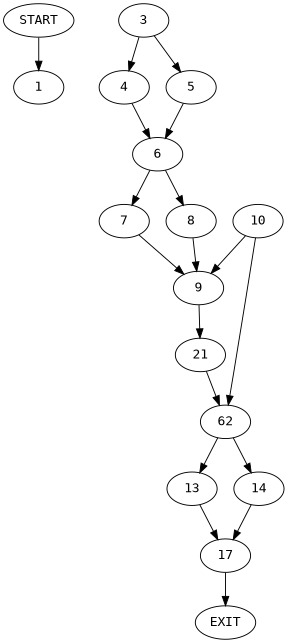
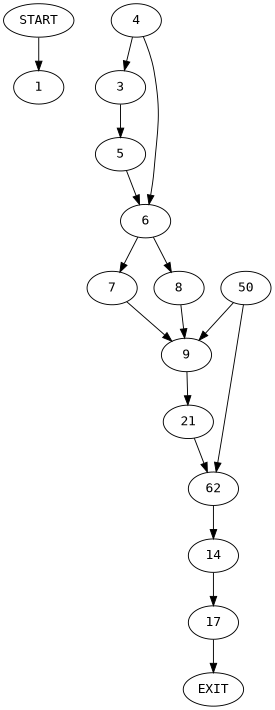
(135, 50) -> (130, 49)
(258, 221) -> (246, 288)
(192, 489) -> none
